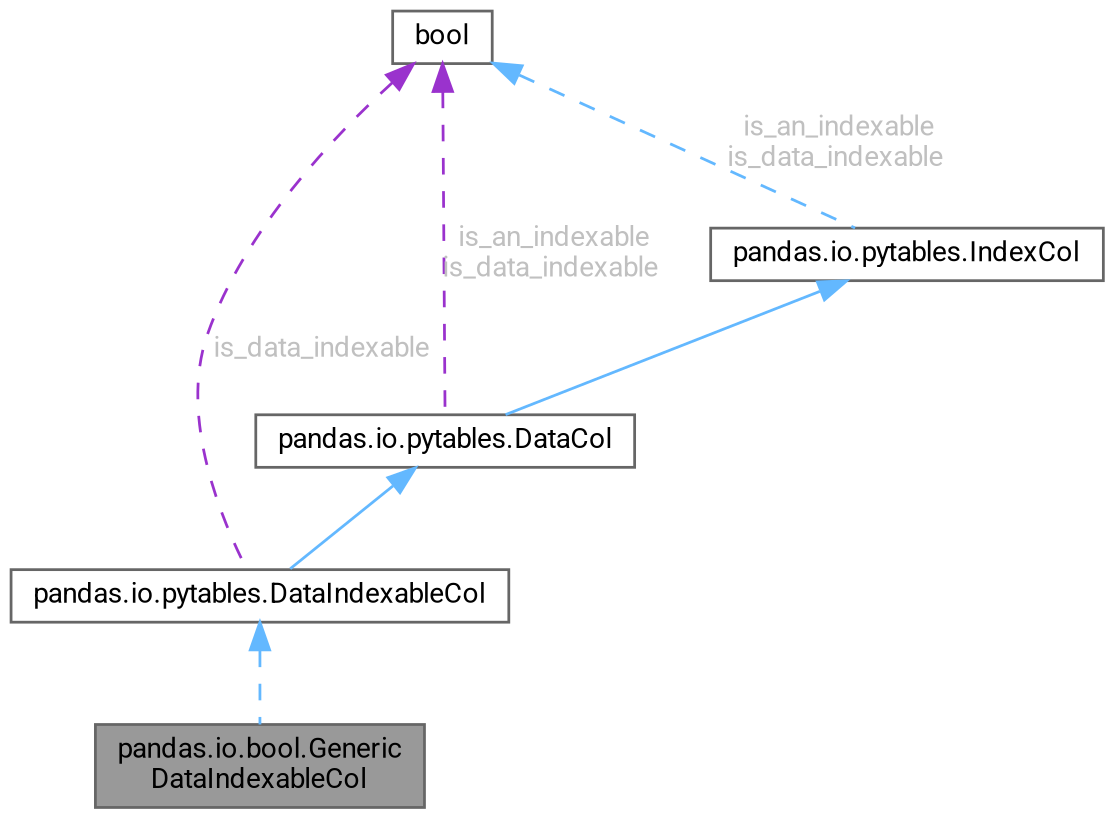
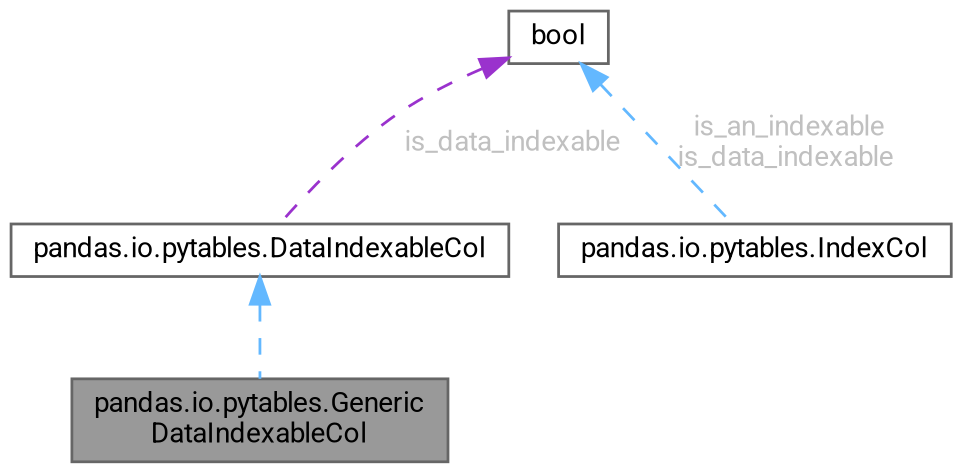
(445, 441) -> none
(260, 766) -> (260, 420)
